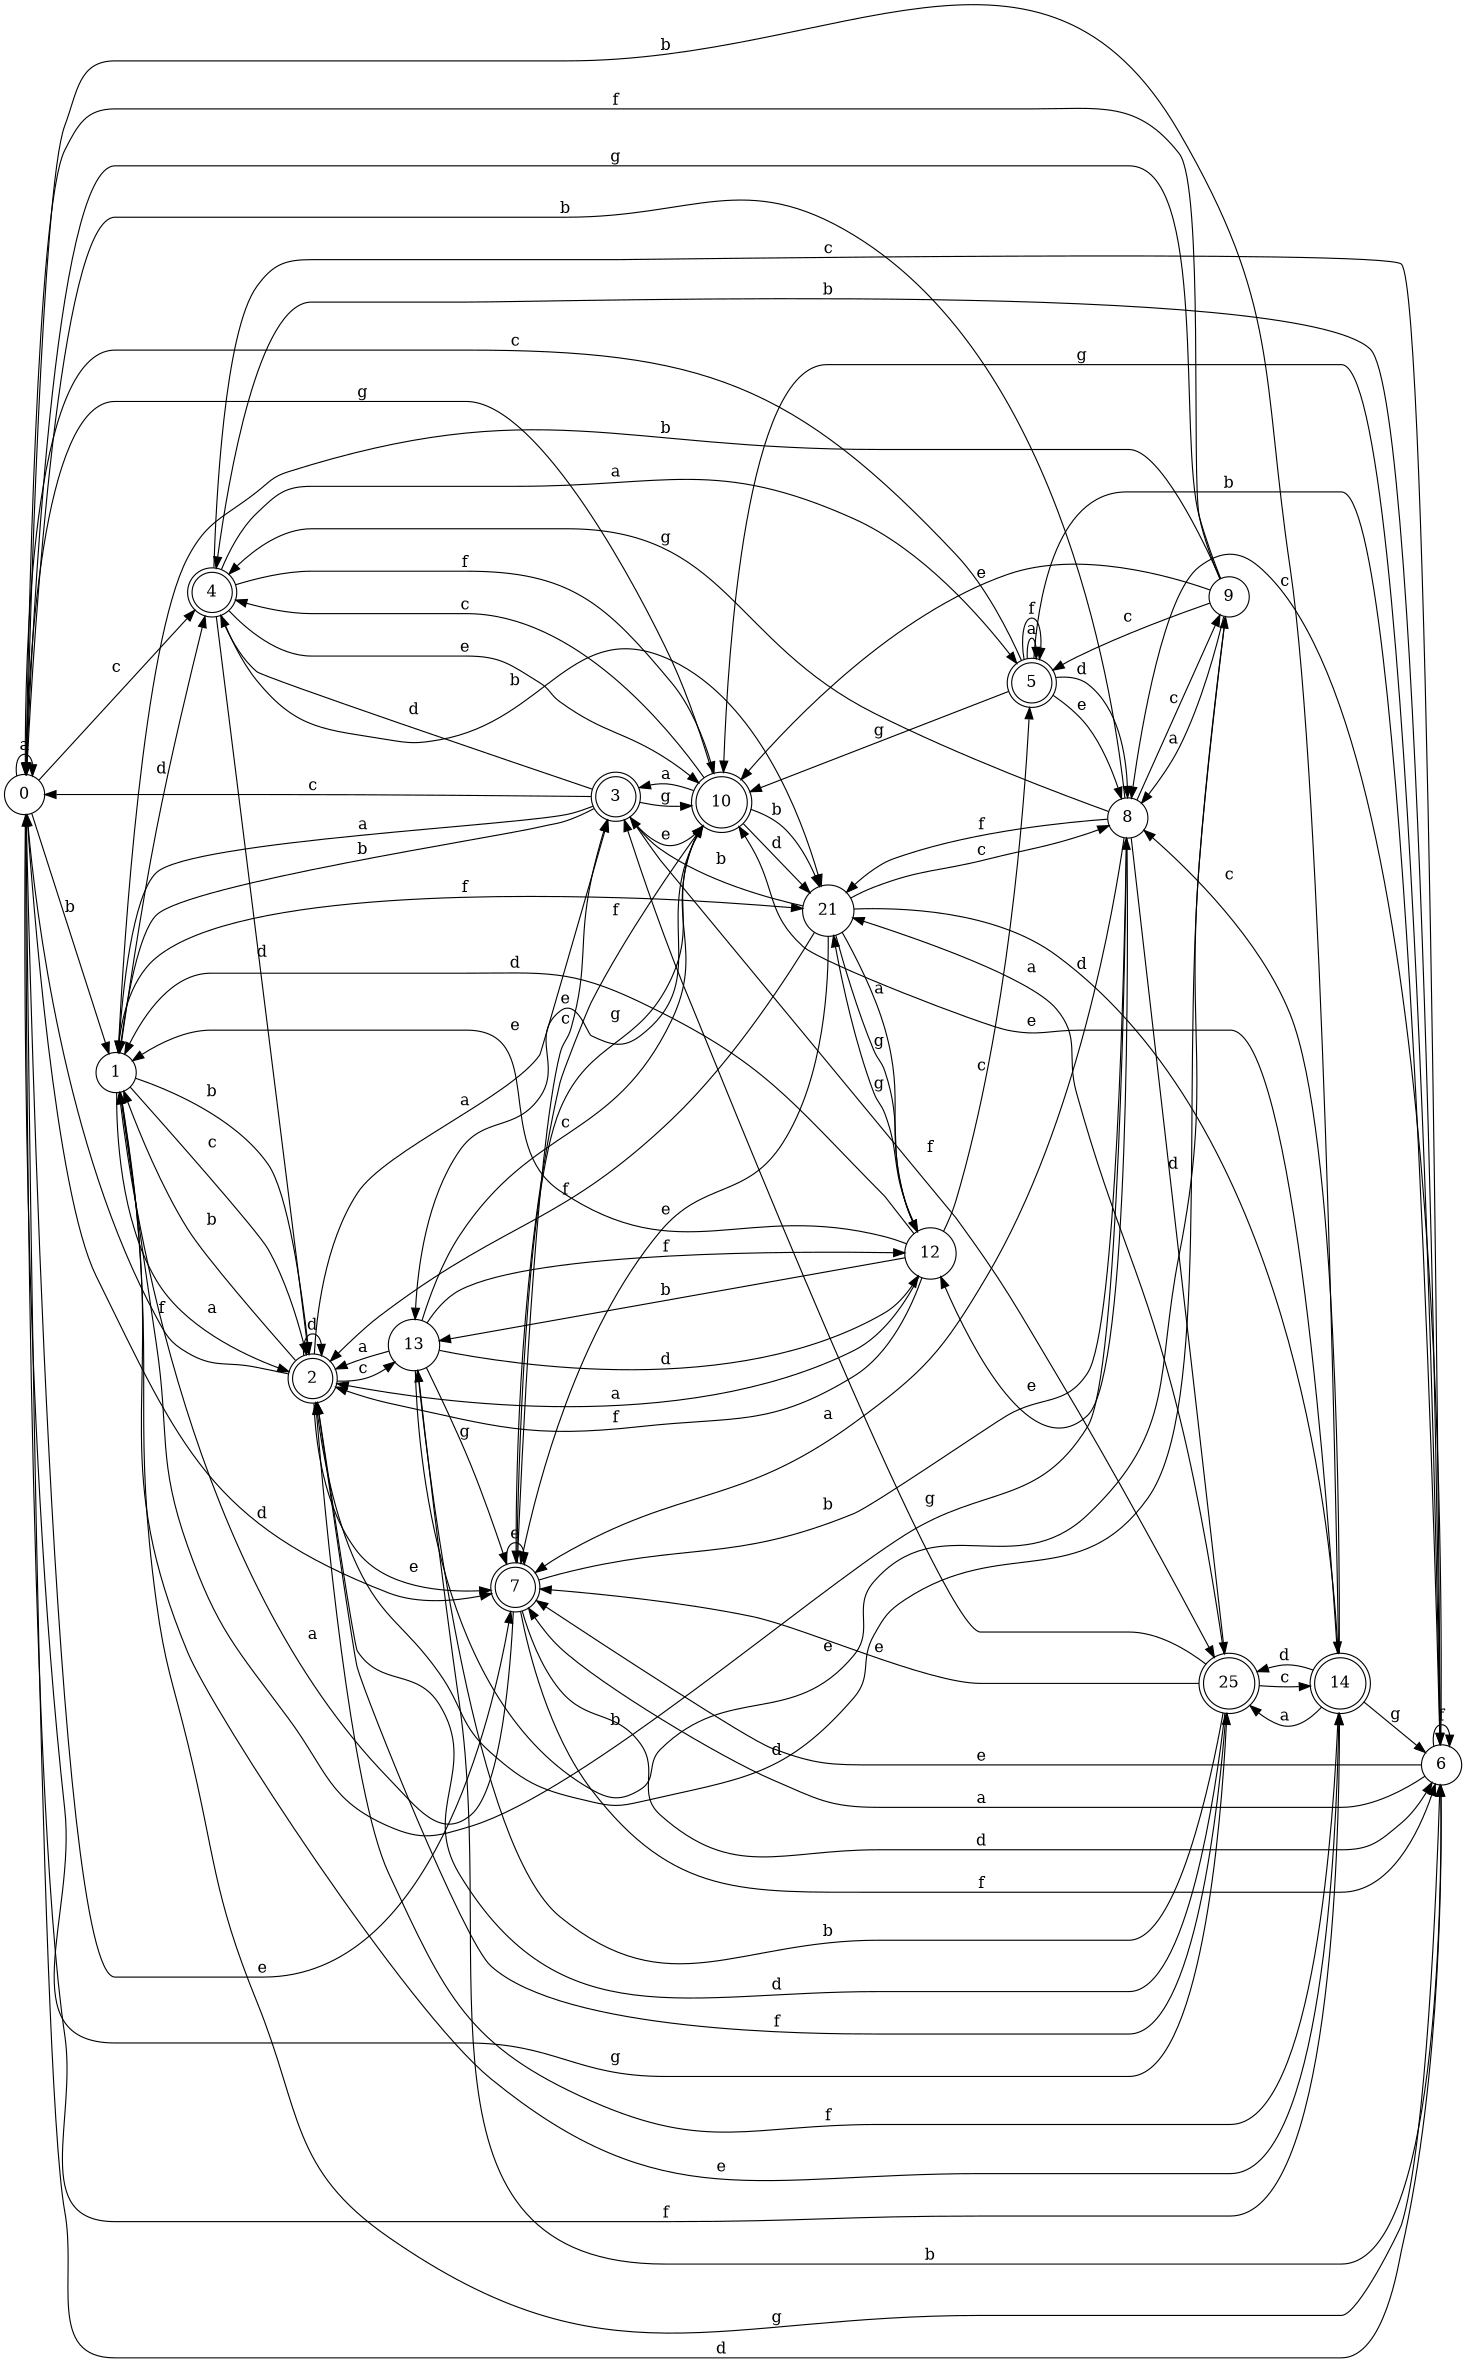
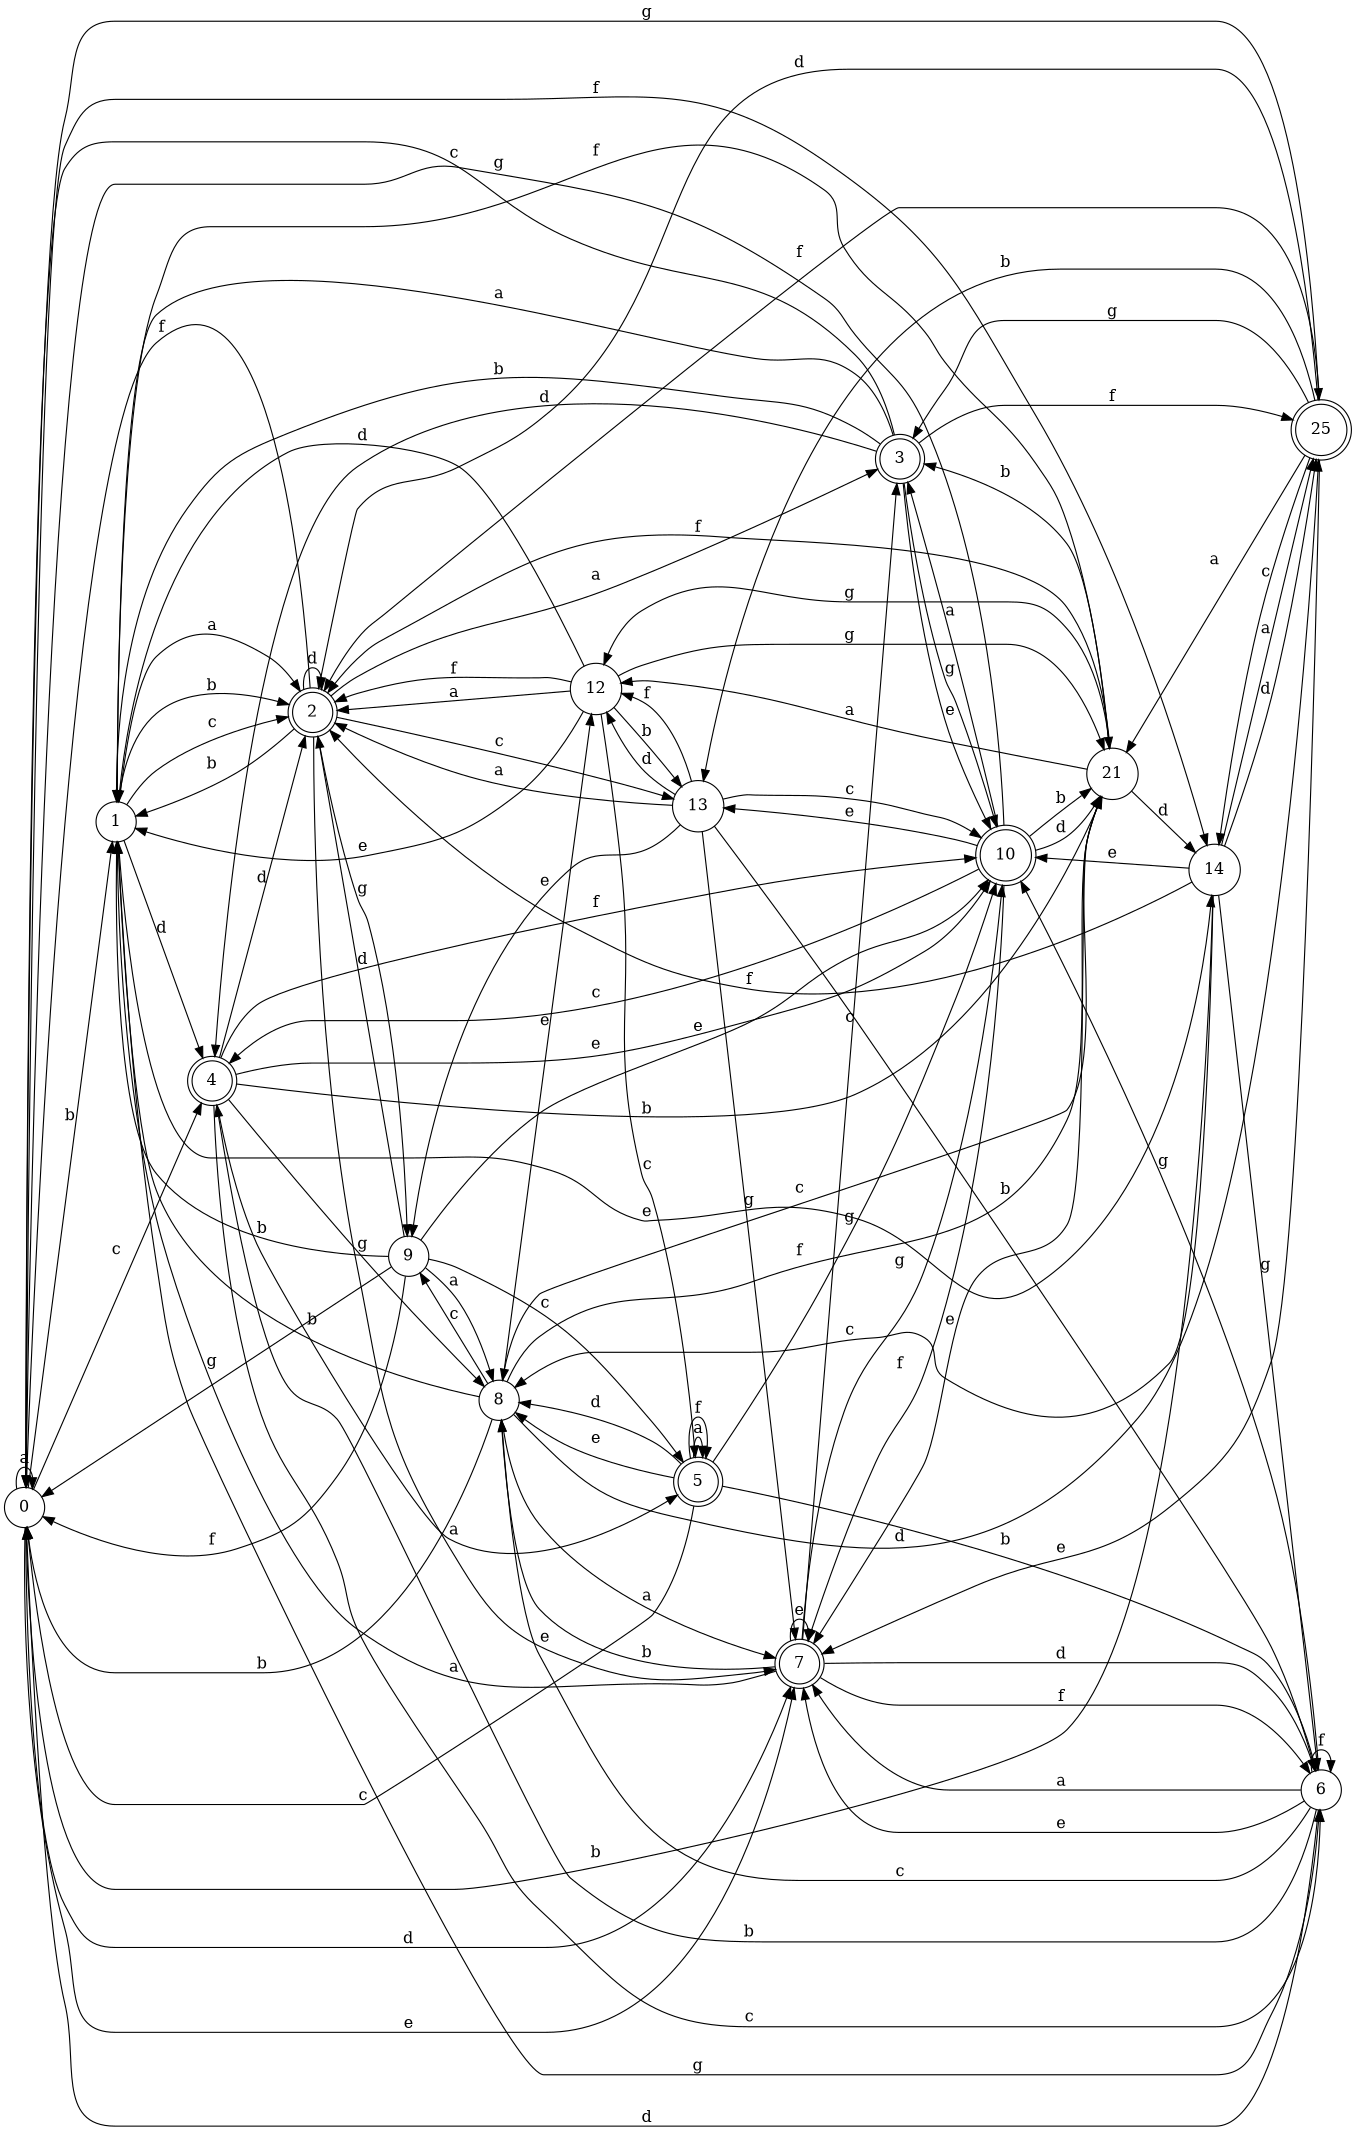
(699, 570) -> (343, 1235)
none -> (381, 977)
(1340, 1683) -> (1215, 870)
